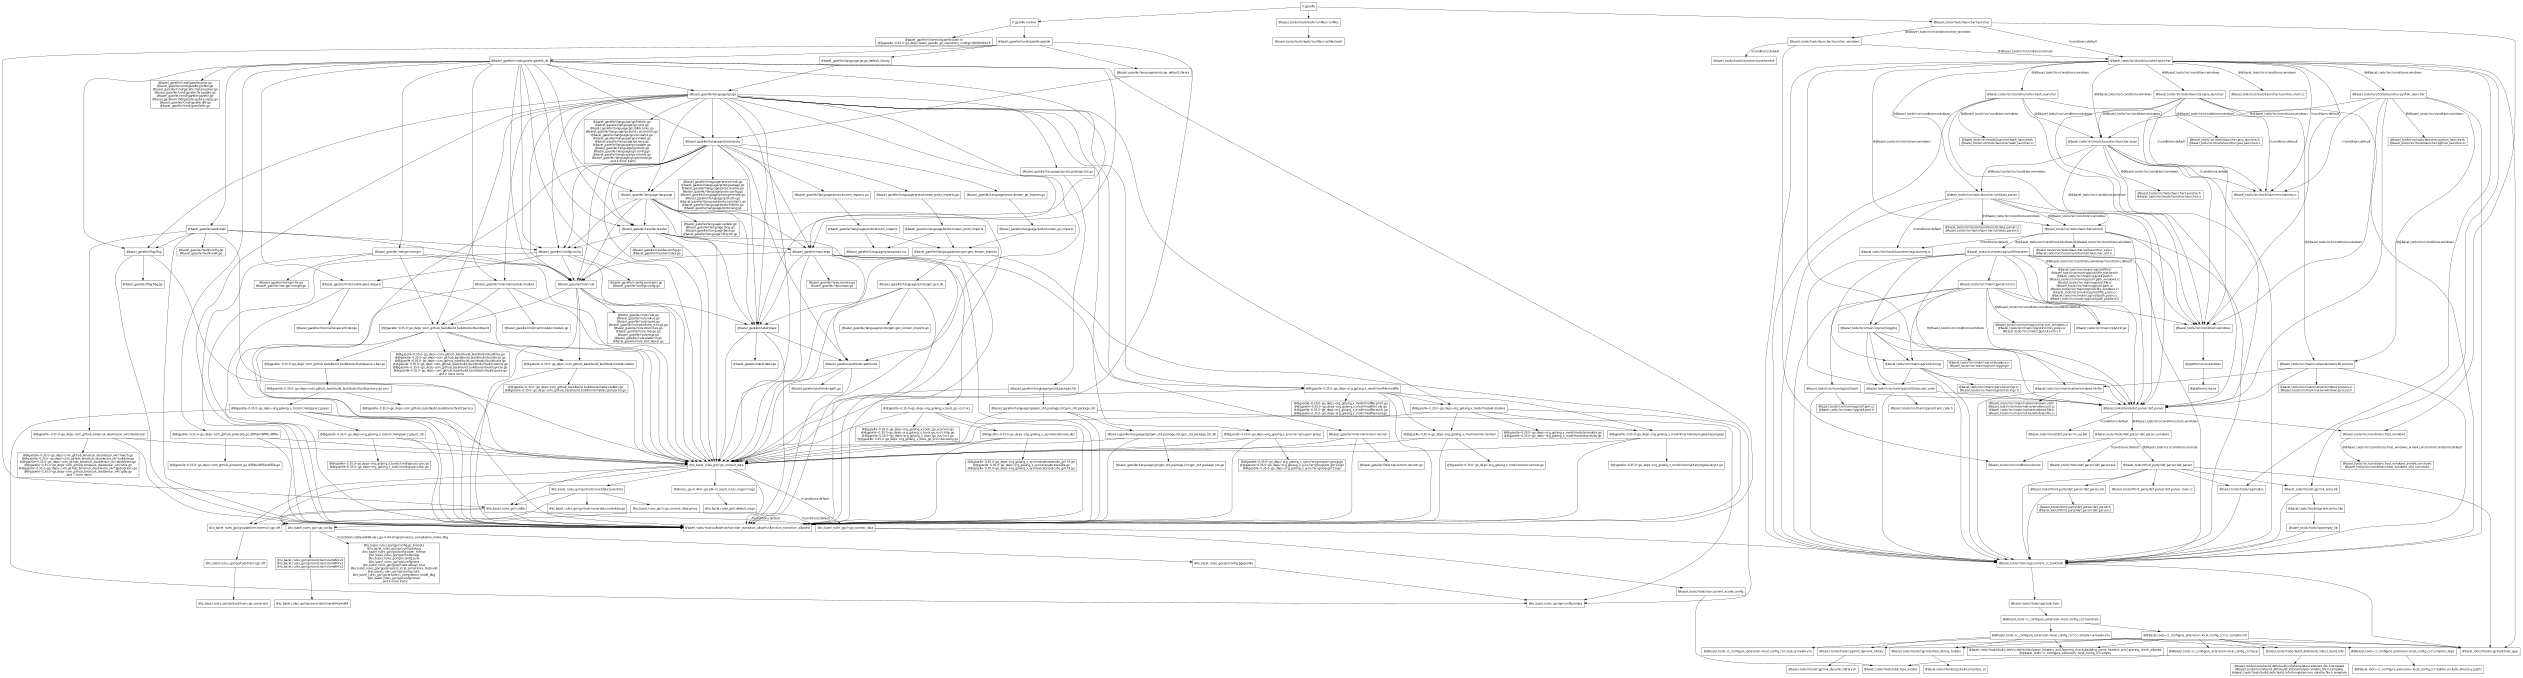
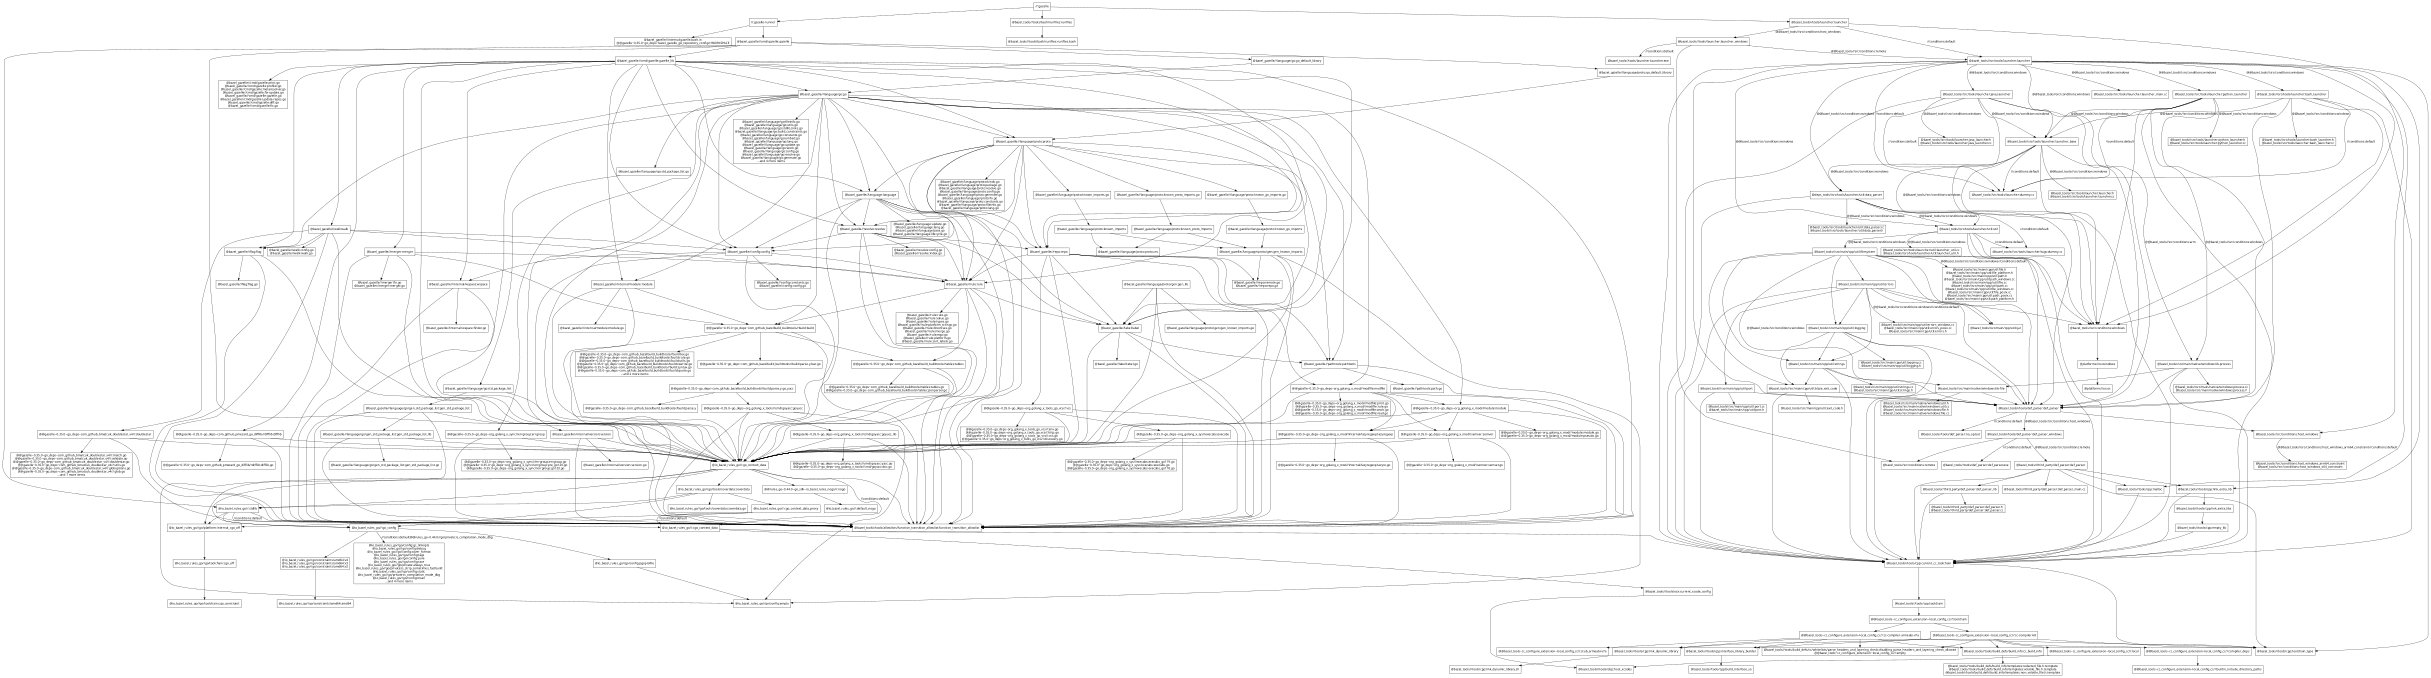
(2333, 242) -> (2170, 242)
(934, 267) -> (1259, 267)
(757, 328) -> (1120, 328)
